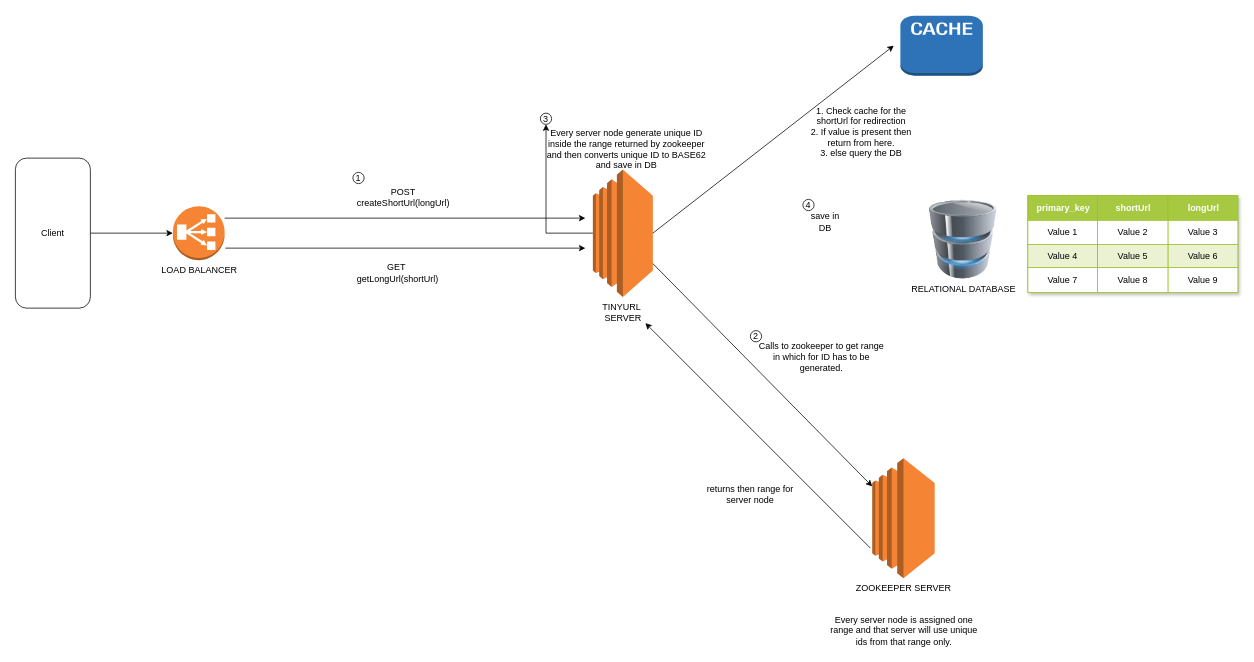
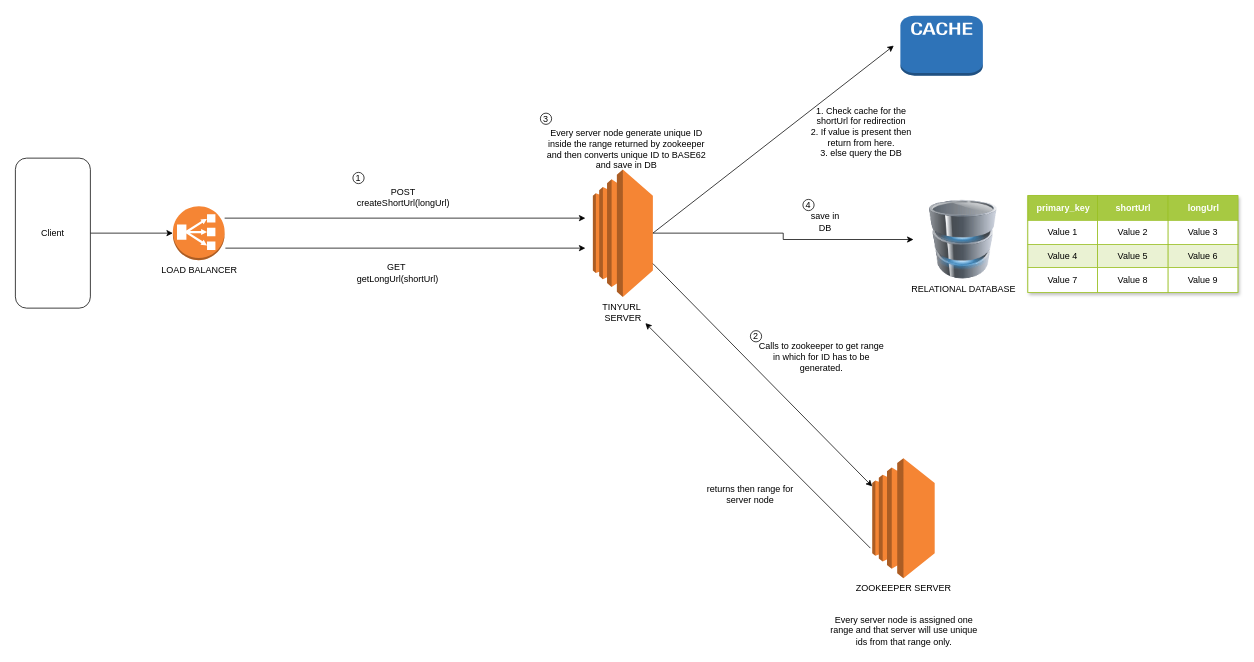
(546, 233) -> (841, 239)
